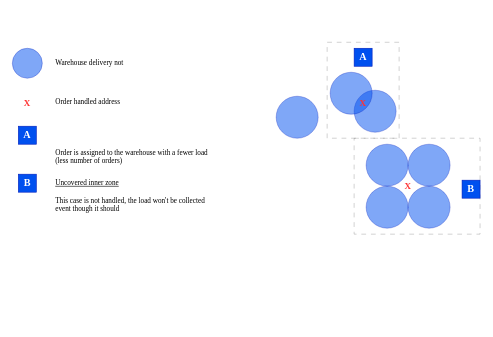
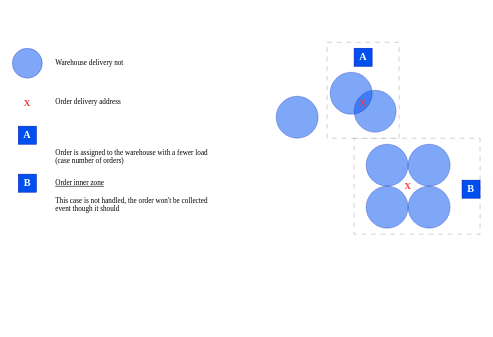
(95, 102) -> (96, 102)
(136, 157) -> (136, 157)
(93, 183) -> (85, 183)
(136, 205) -> (136, 205)
